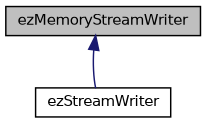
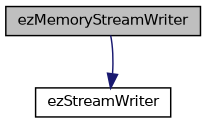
(94, 69) -> (113, 55)
